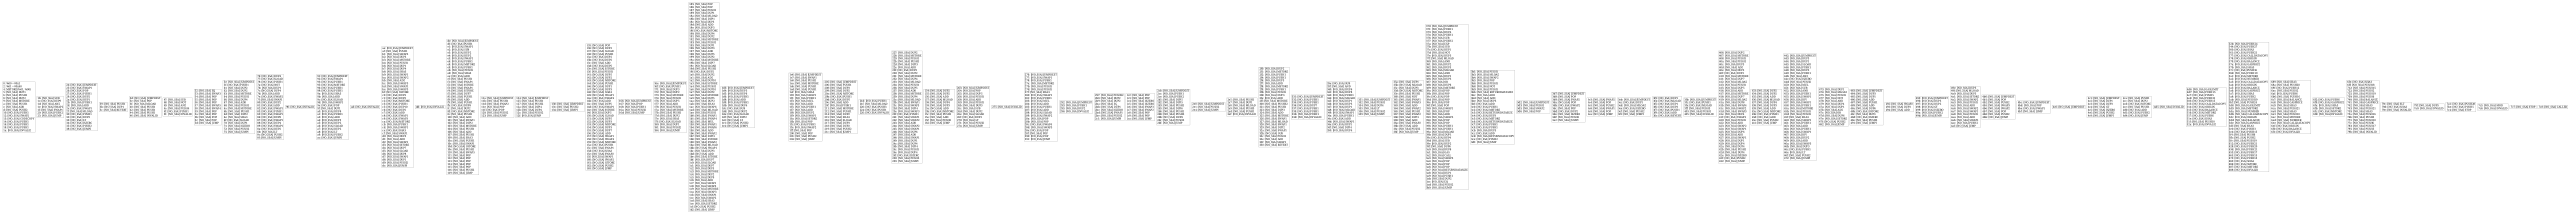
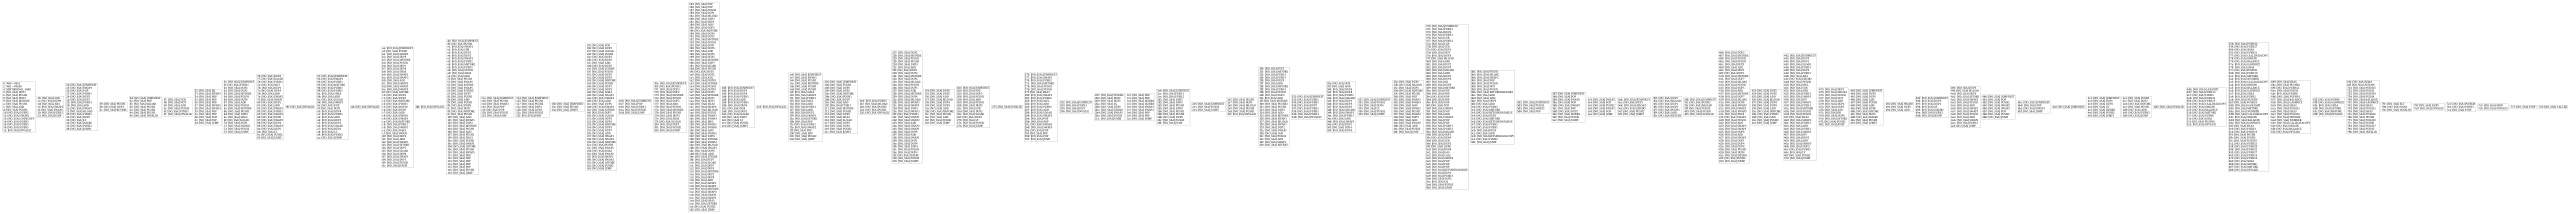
none -> (772, 107)
